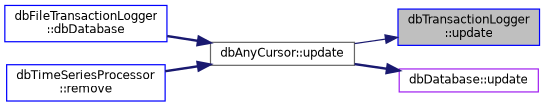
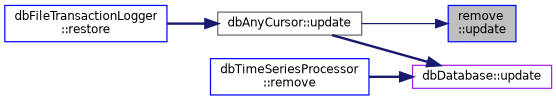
(86, 24) -> (86, 24)
(469, 27) -> (482, 24)
(182, 69) -> (385, 77)
